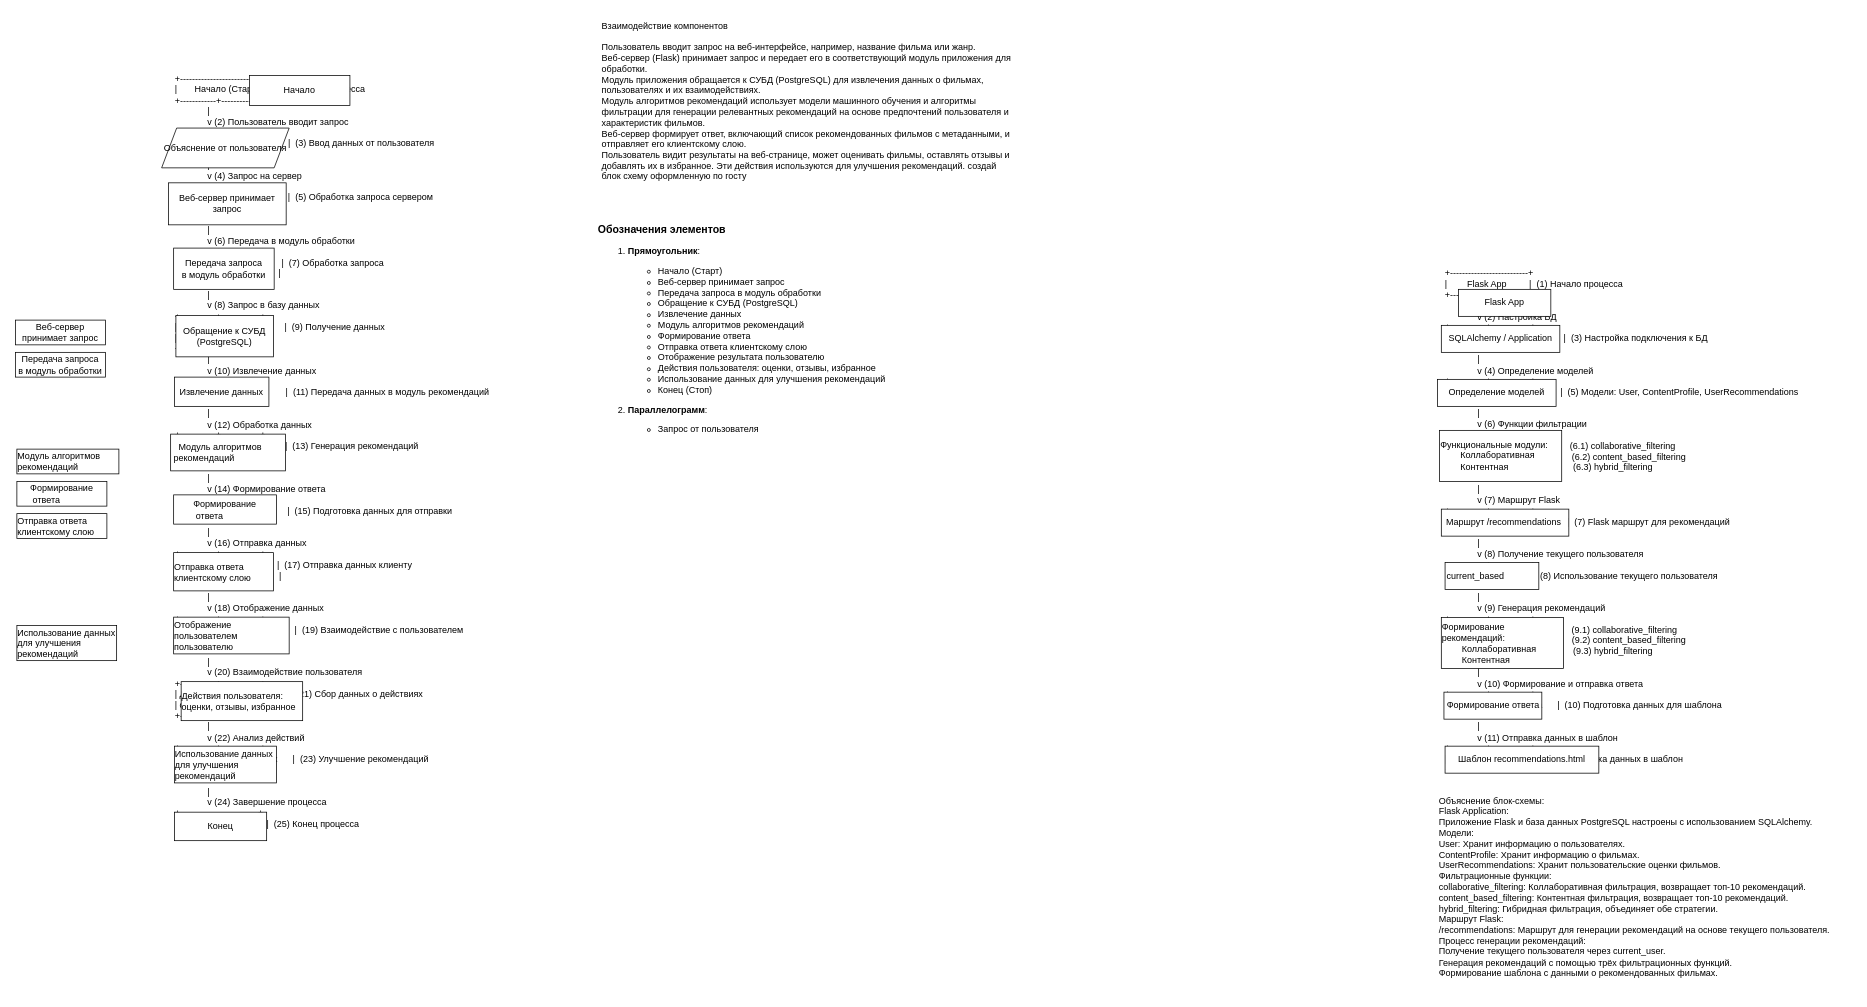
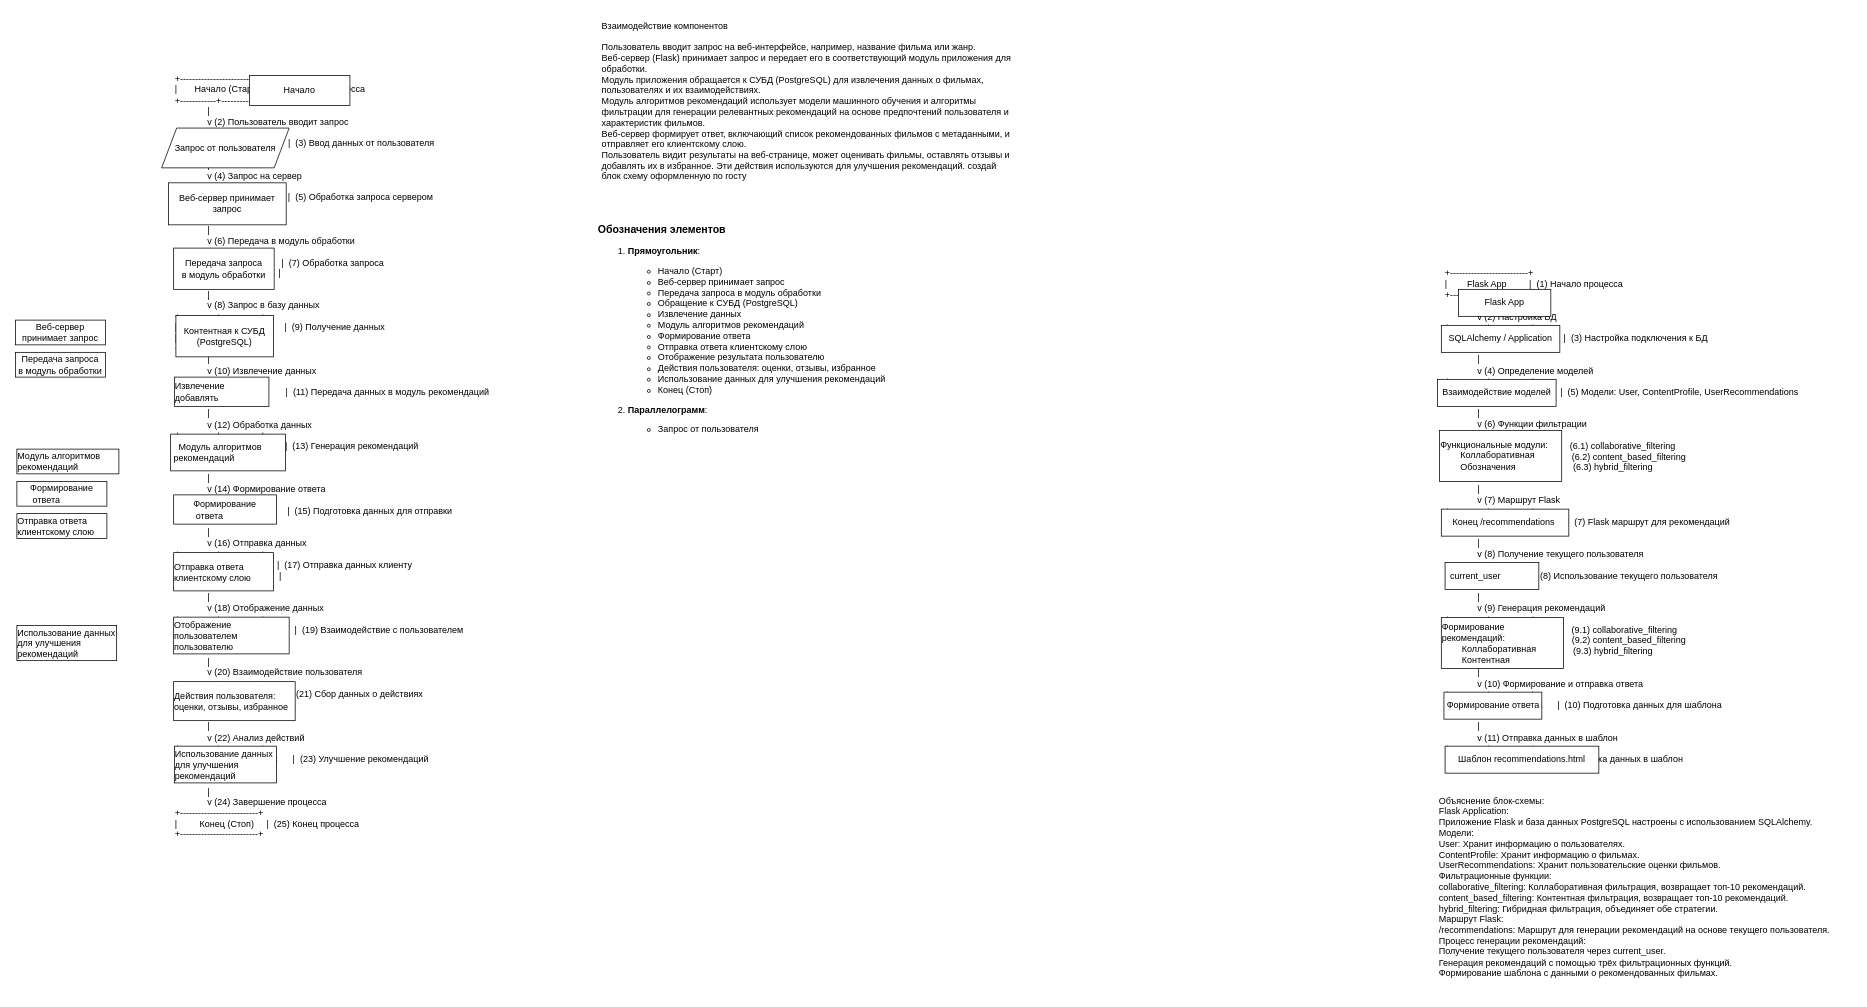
(225, 148) -> (225, 148)
(225, 336) -> (225, 336)
(222, 392) -> (222, 392)
(1497, 393) -> (1497, 393)
(1501, 456) -> (1501, 456)
(1505, 522) -> (1505, 522)
(1492, 576) -> (1492, 576)
(242, 701) -> (234, 701)
(221, 826) -> none
